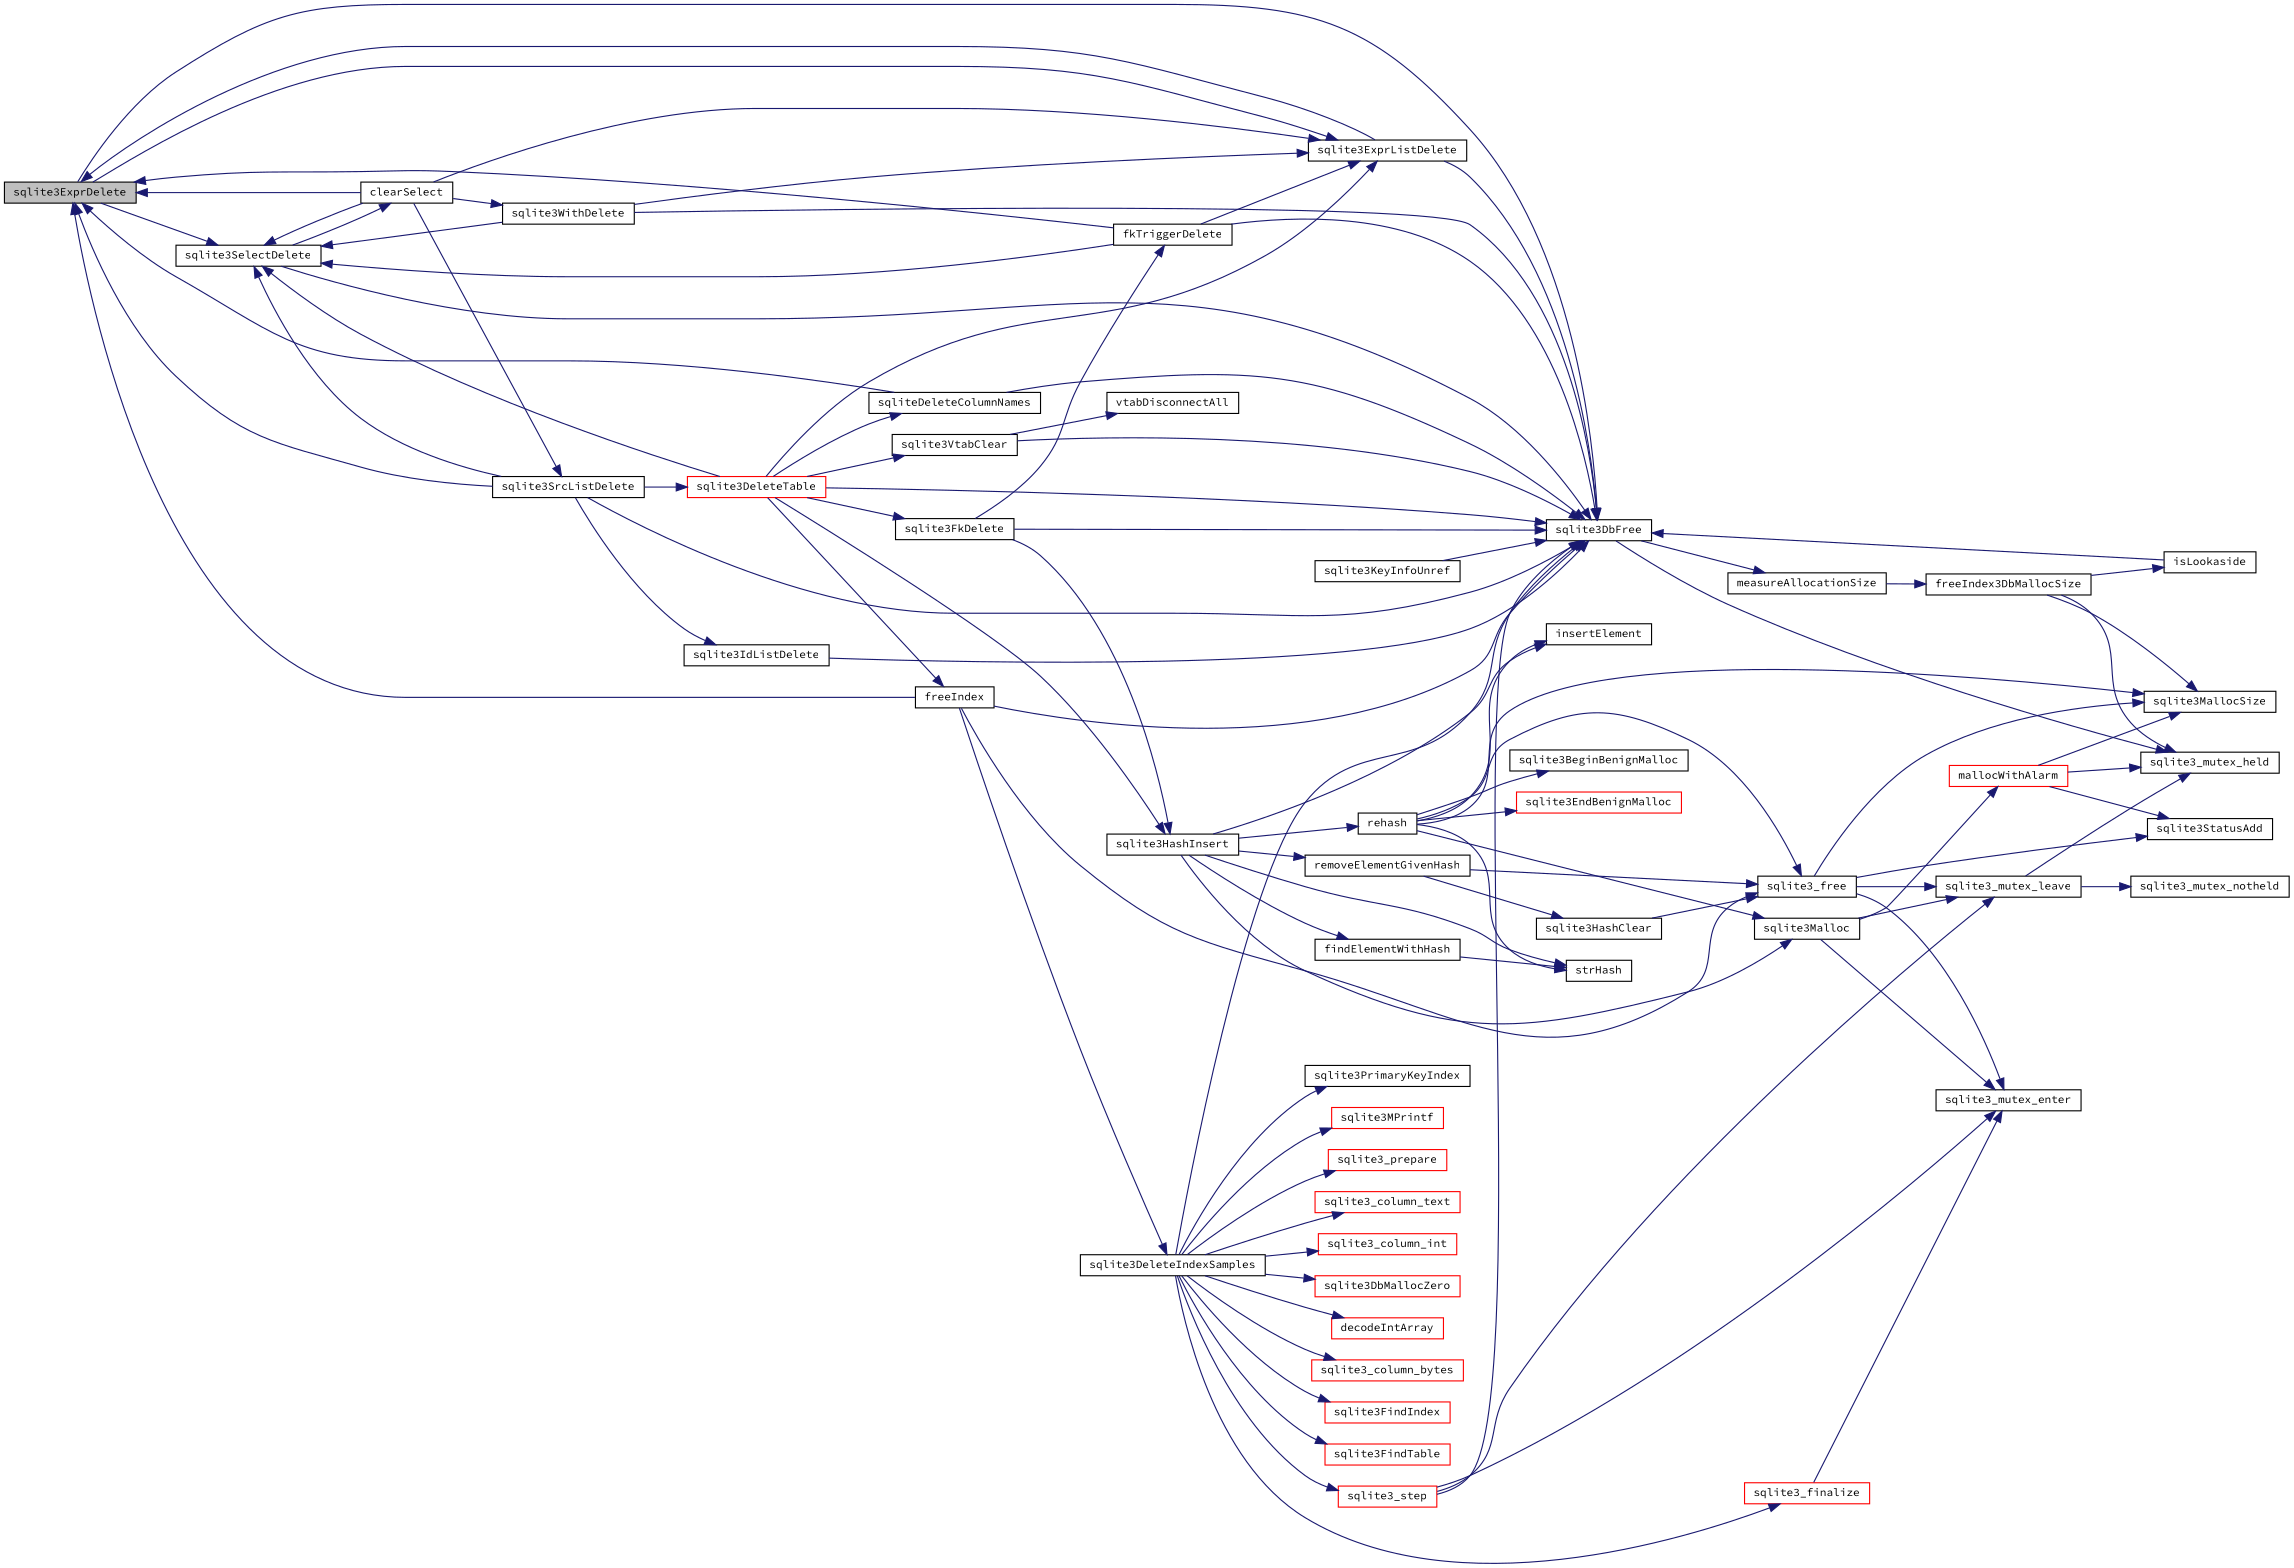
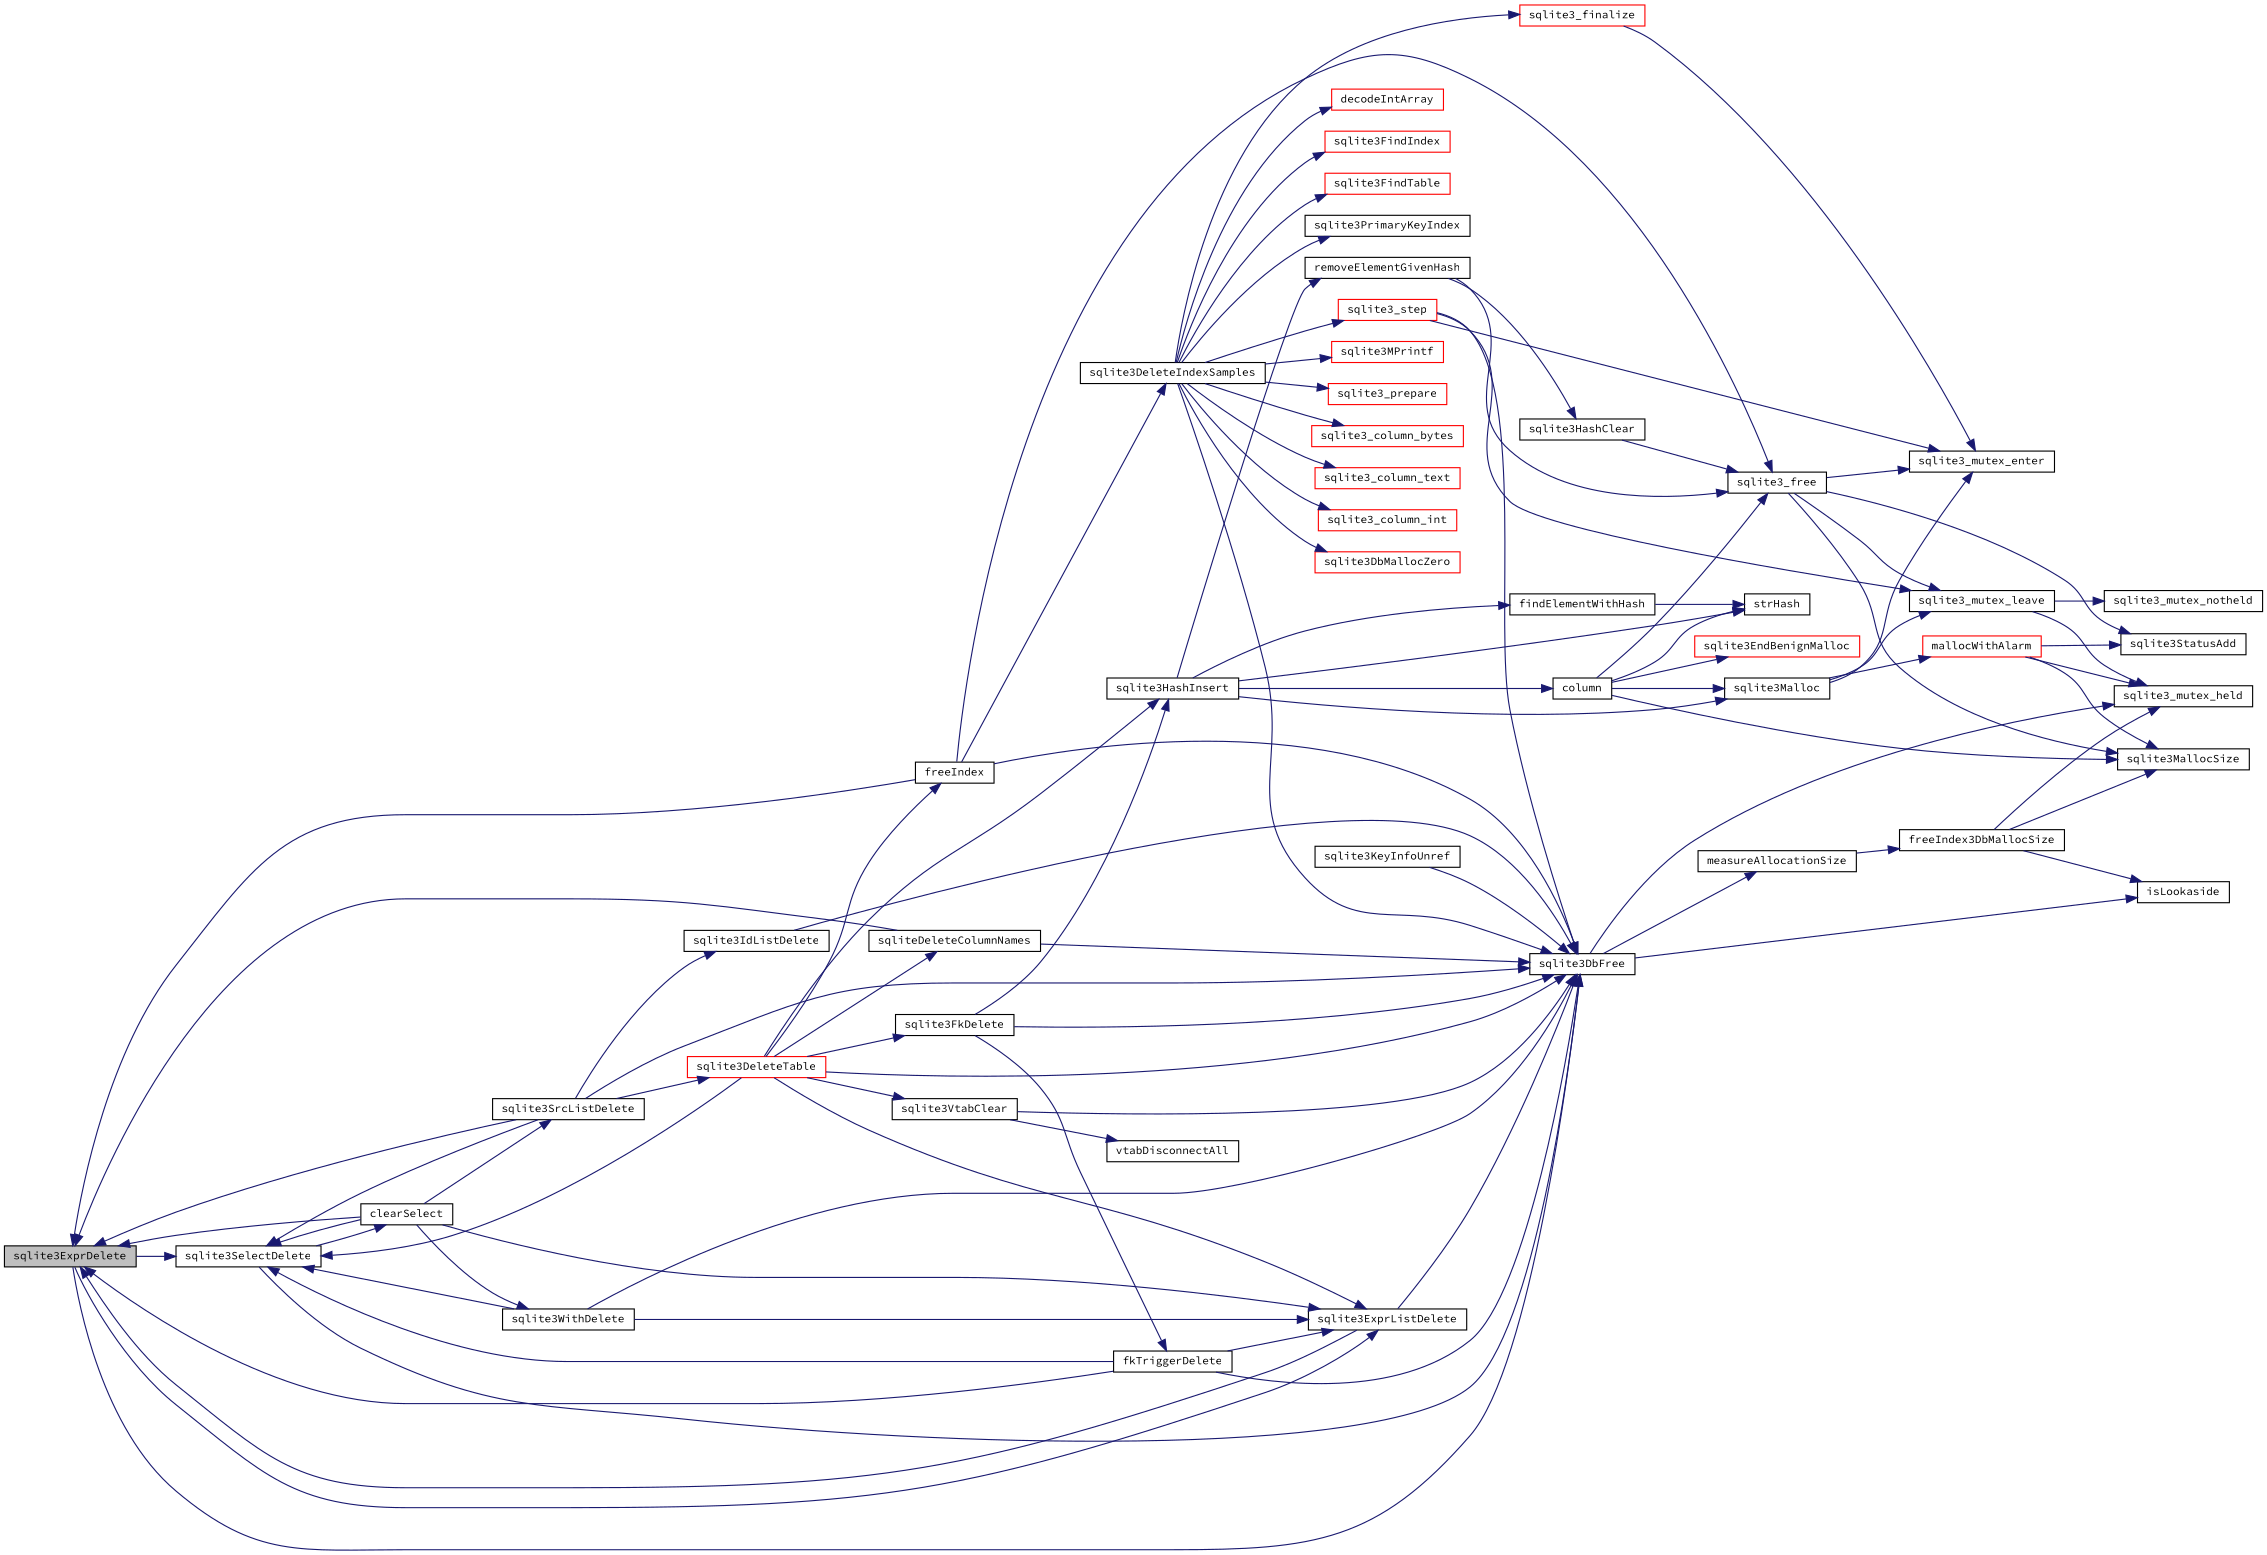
(1913, 547) -> (1881, 928)
(1599, 634) -> none
(1599, 761) -> none
(1388, 824) -> (1582, 688)
